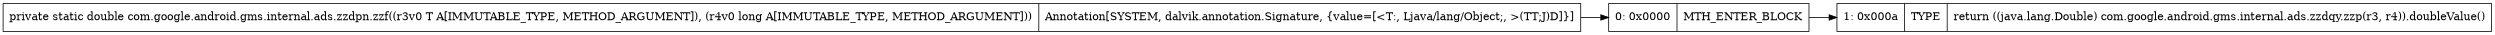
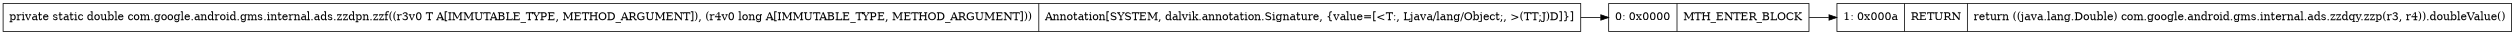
(1926, 17) -> (1936, 17)
